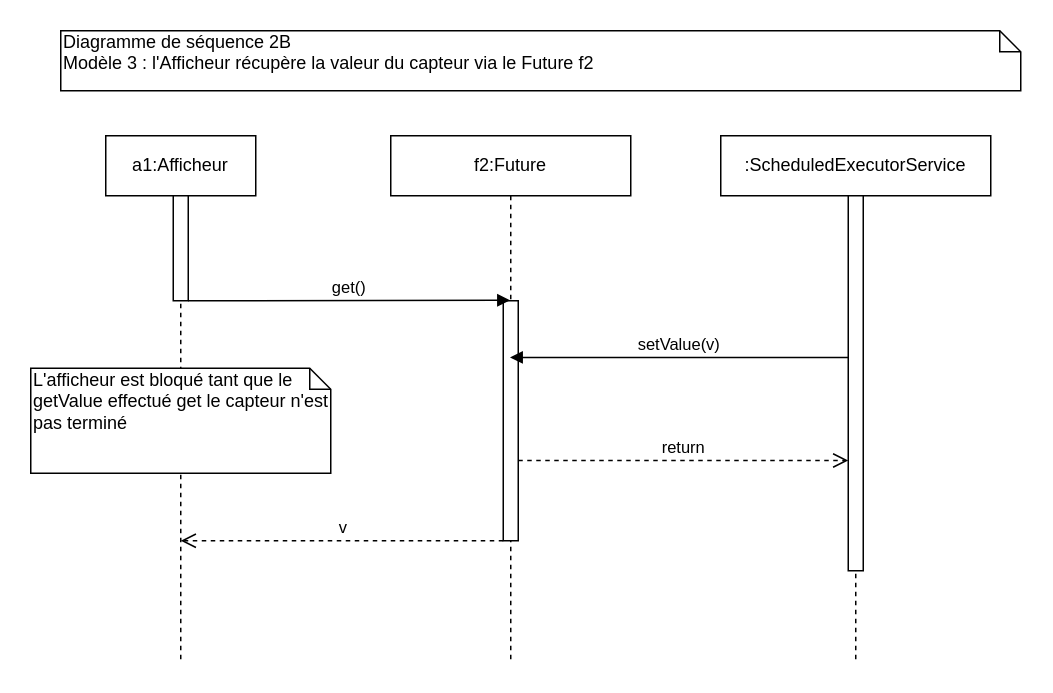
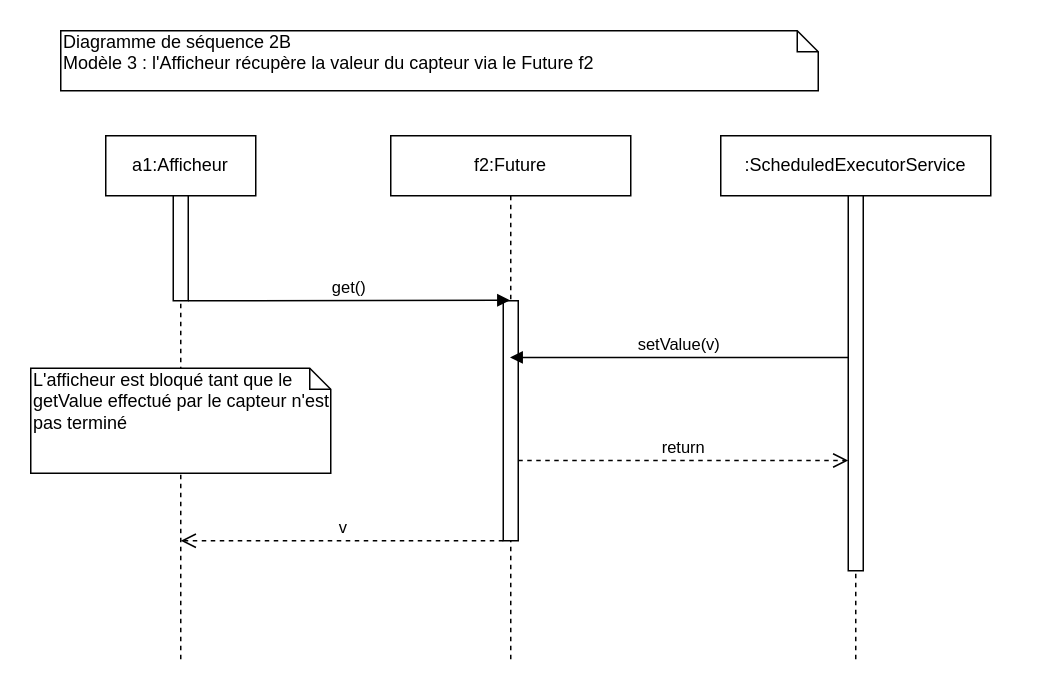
(541, 61) -> (440, 61)
(182, 402) -> (182, 402)
